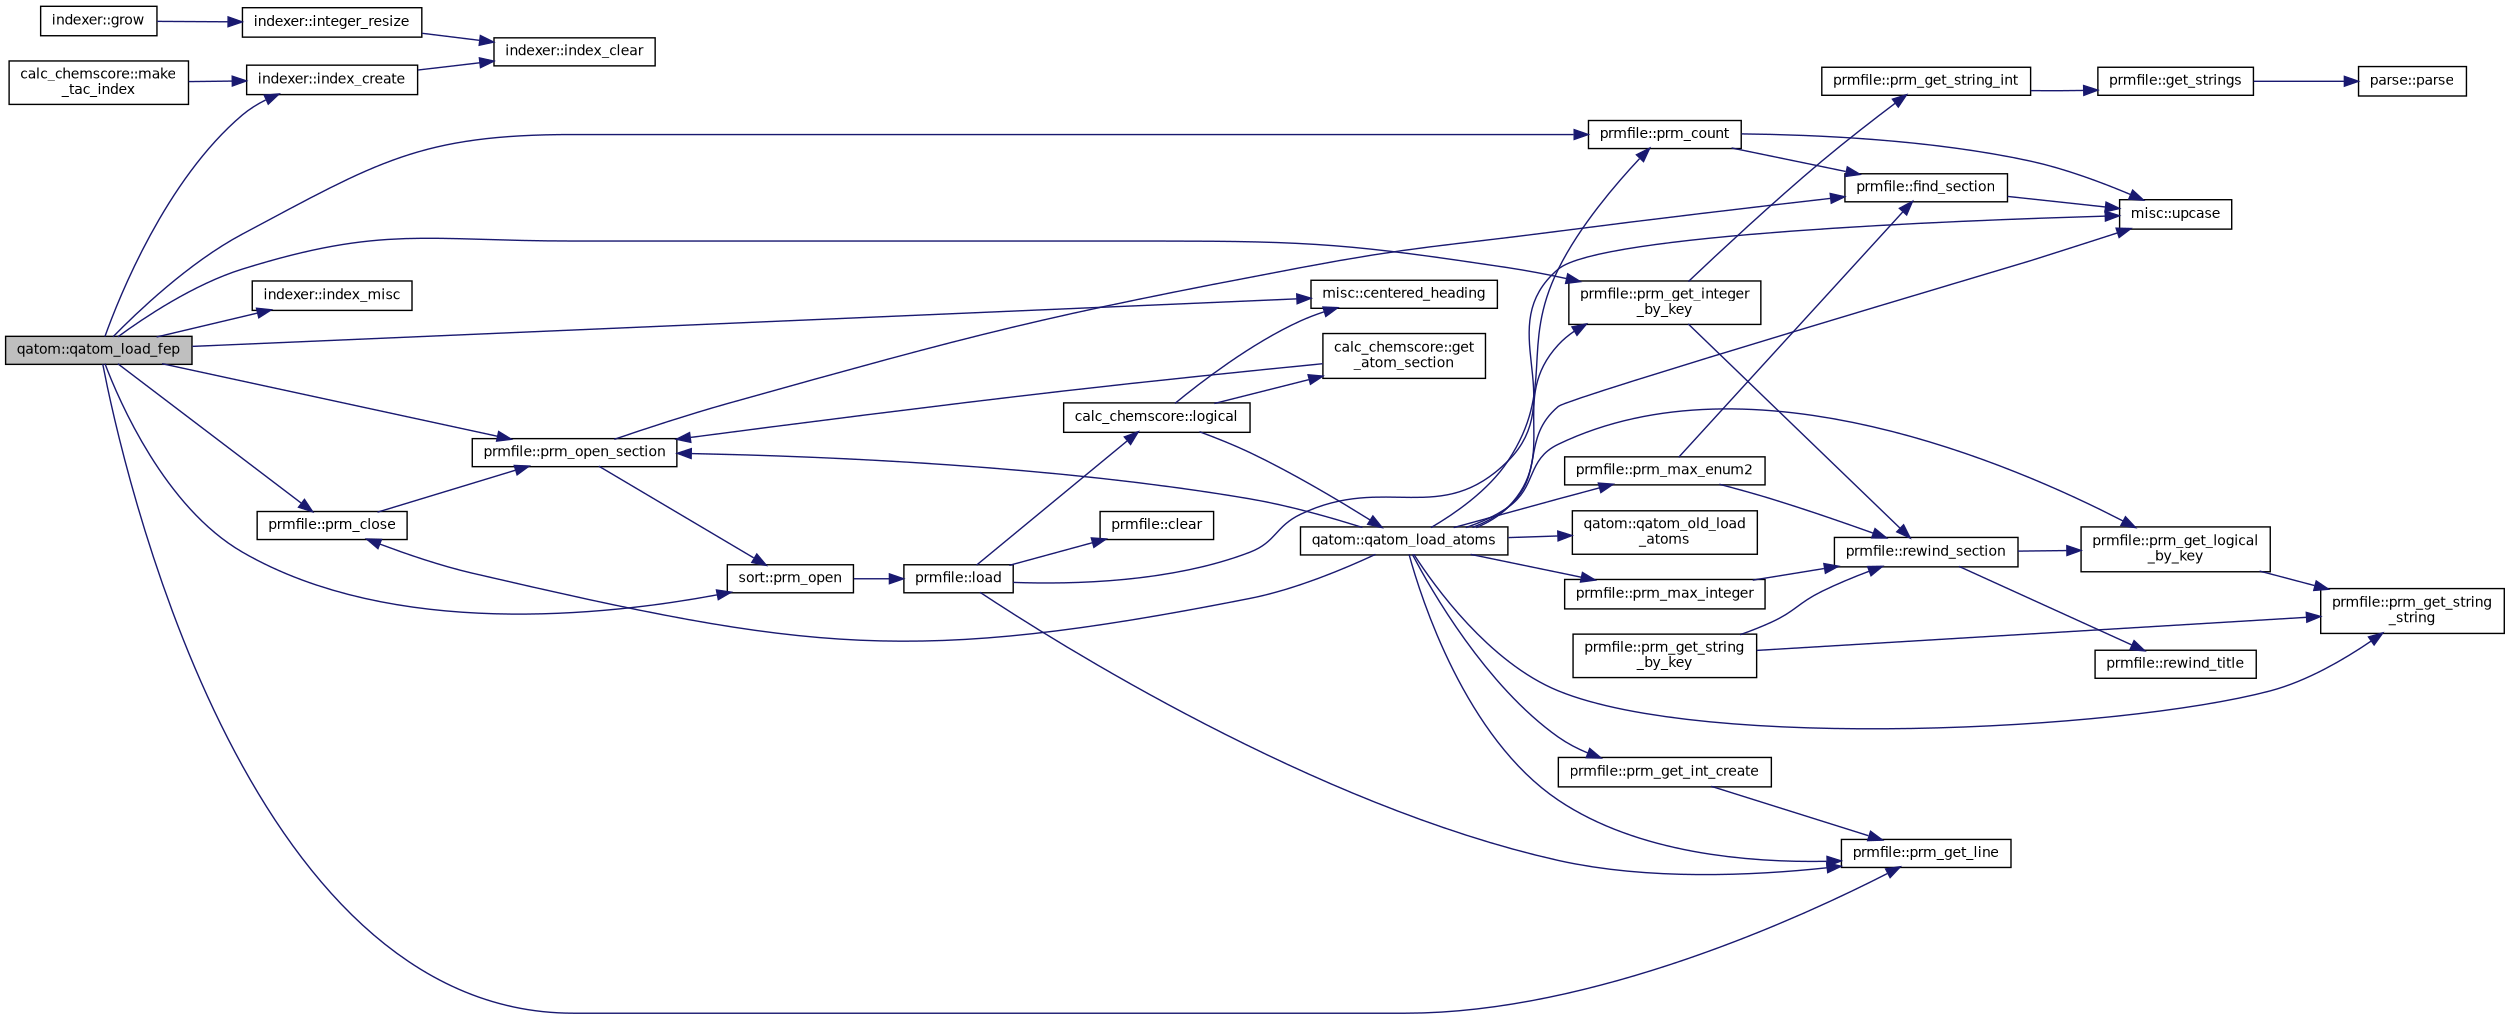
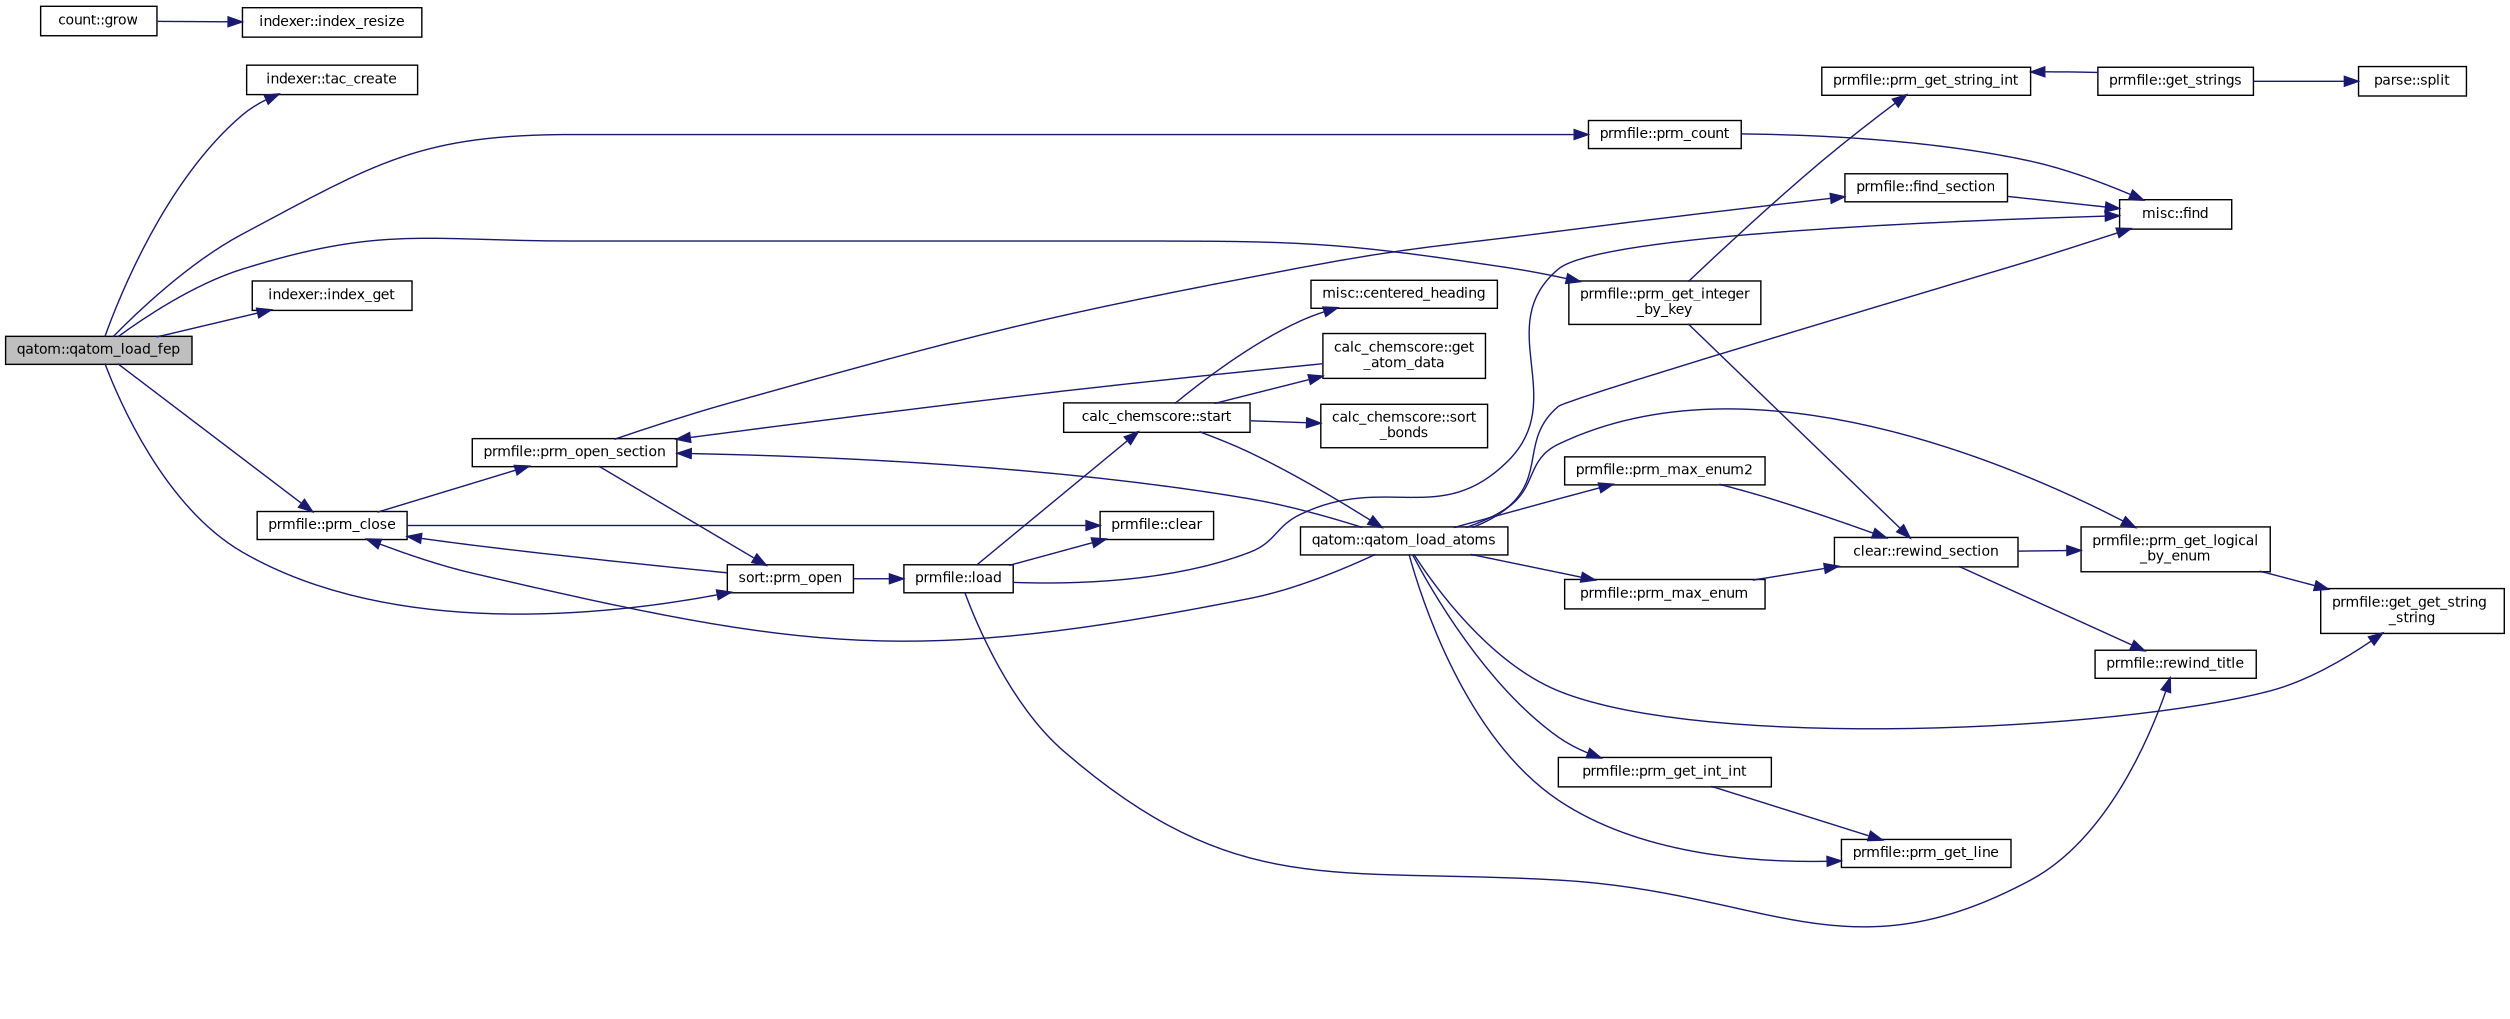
(99, 21) -> (99, 21)
(332, 22) -> (332, 22)
(575, 52) -> none
(332, 80) -> (332, 80)
(2412, 81) -> (2412, 81)
(99, 83) -> none
(2057, 91) -> (2071, 72)
(1789, 160) -> none
(2176, 214) -> (2176, 214)
(332, 296) -> (332, 296)
(745, 323) -> none
(1539, 338) -> none
(1780, 347) -> none
(1404, 356) -> (1404, 356)
(330, 400) -> none
(1157, 418) -> (1157, 418)
none -> (1404, 426)
(1534, 435) -> none
none -> (747, 526)
(1665, 533) -> none
(2176, 549) -> (2176, 549)
(1926, 552) -> (1926, 552)
none -> (574, 557)
(1665, 594) -> (1665, 594)
(2412, 611) -> (2412, 611)
(1665, 656) -> none
(1665, 772) -> (1665, 772)
(1382, 805) -> (1561, 880)
(813, 1013) -> none
